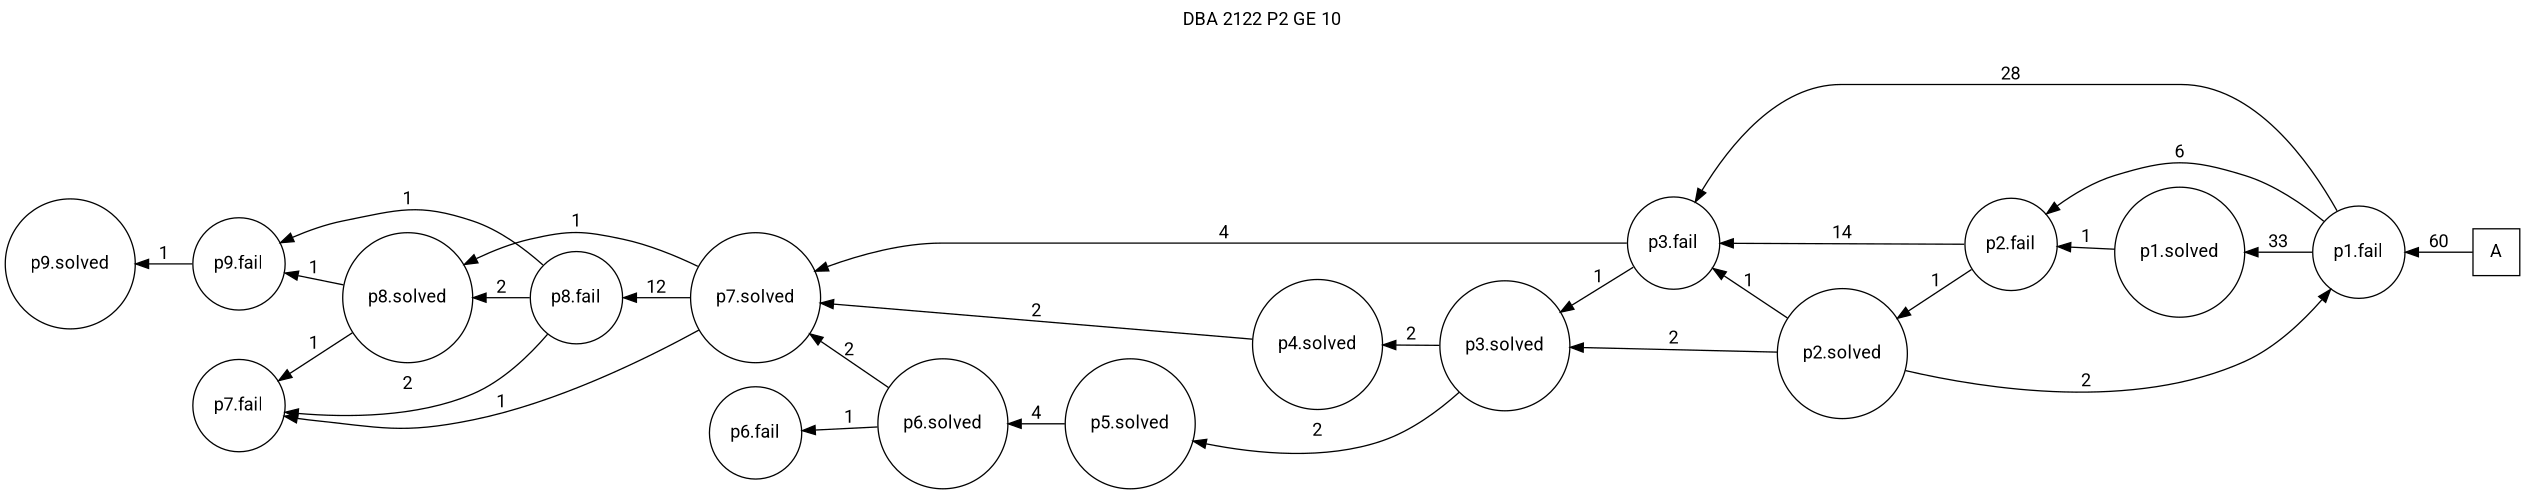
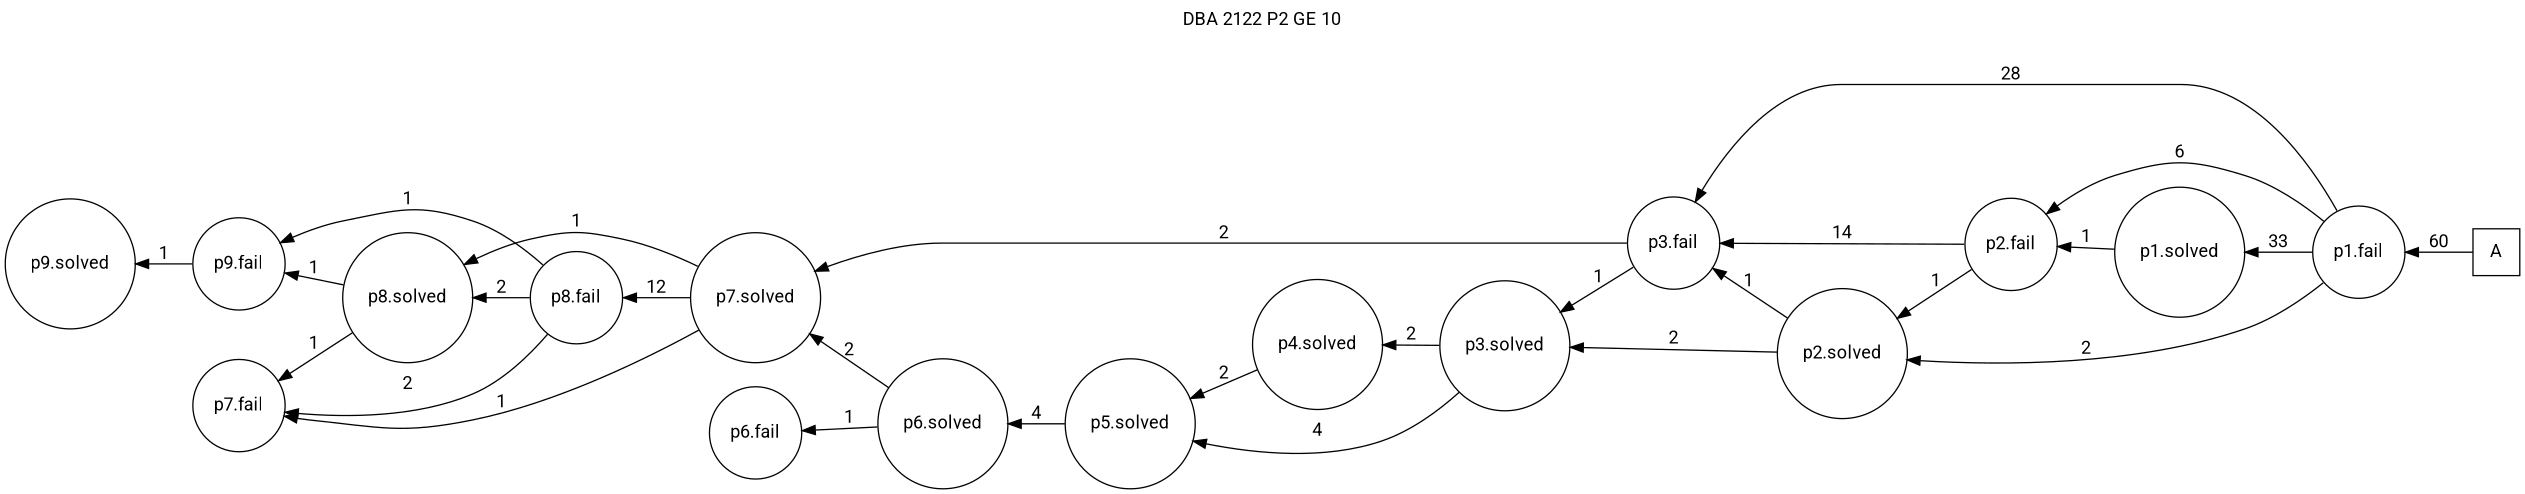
(1224, 233) -> (1224, 233)
(1043, 322) -> (1230, 382)
(2126, 390) -> (2130, 355)
(1318, 431) -> (1318, 431)
